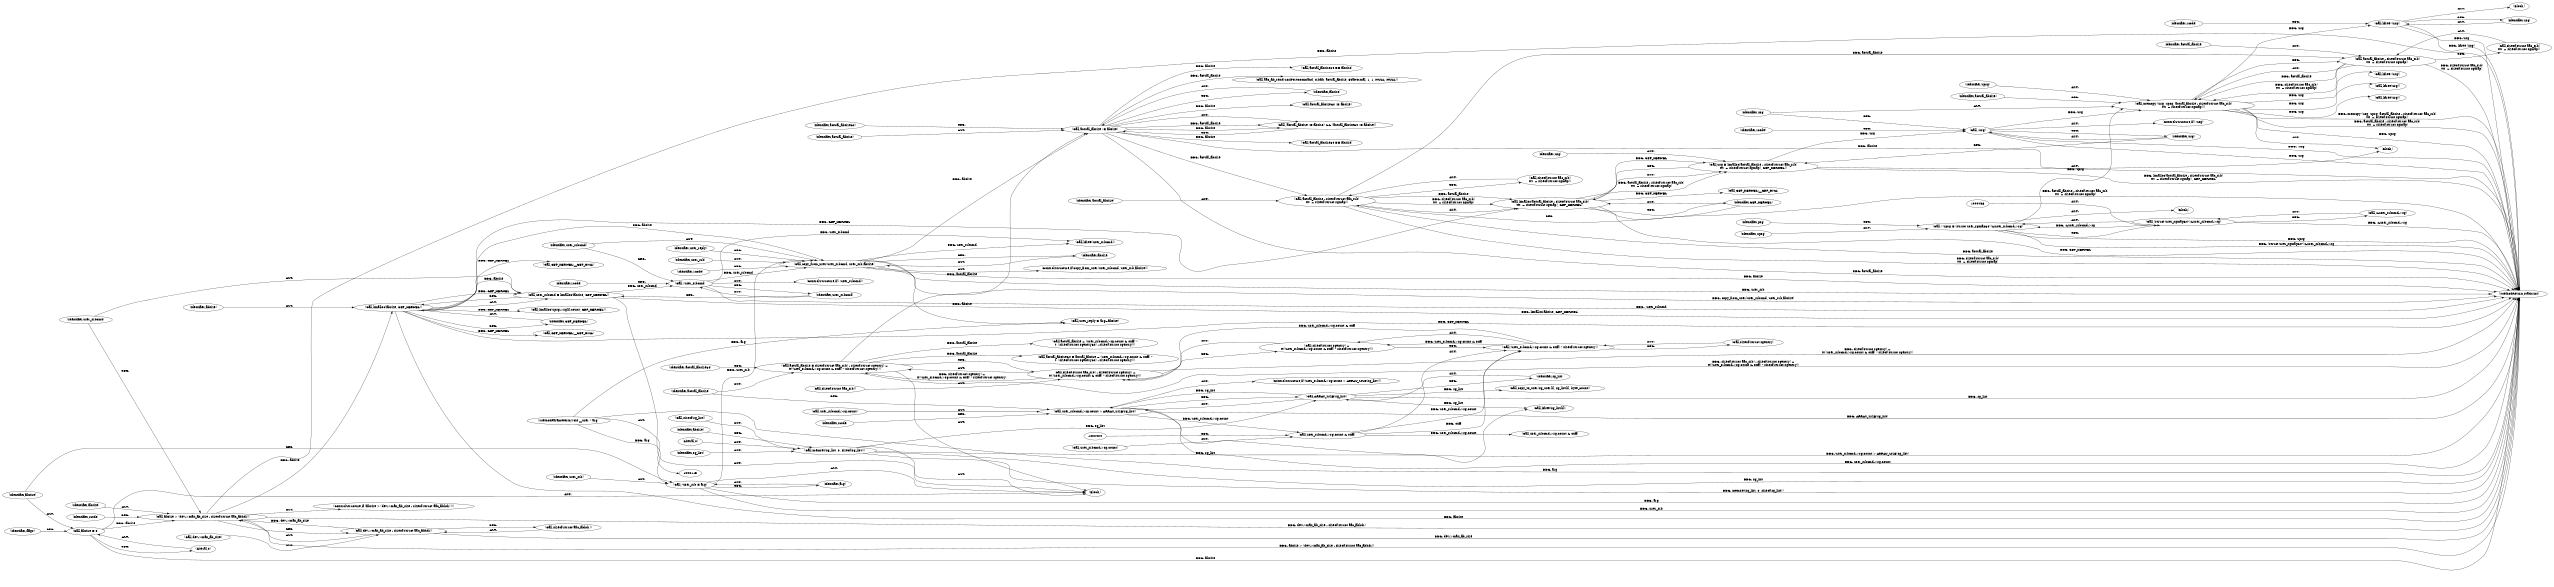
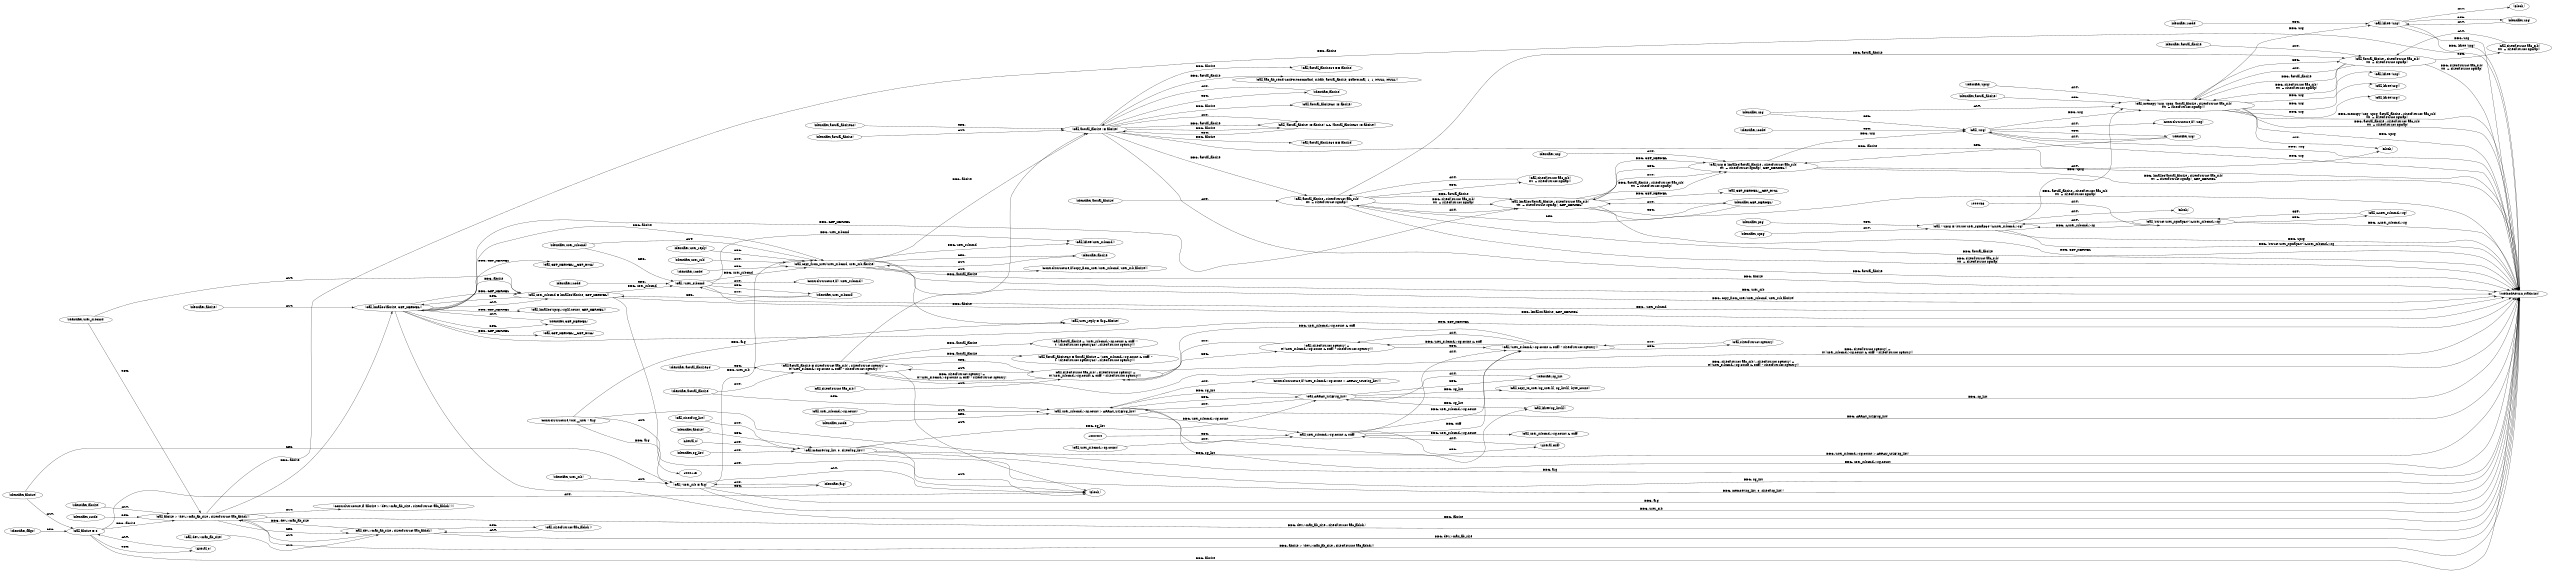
(2296, 212) -> (2296, 212)
(2078, 237) -> none
(569, 421) -> (569, 421)
none -> (1550, 446)
